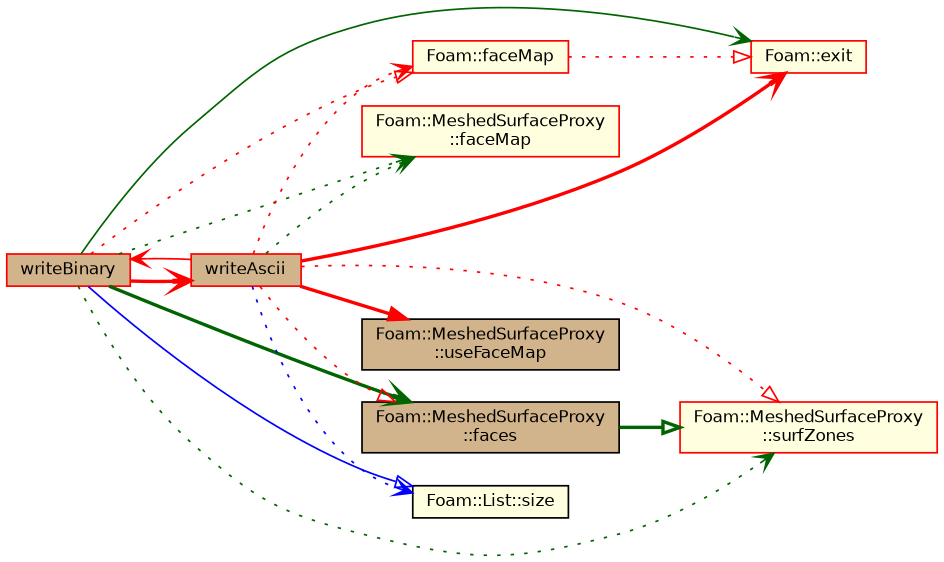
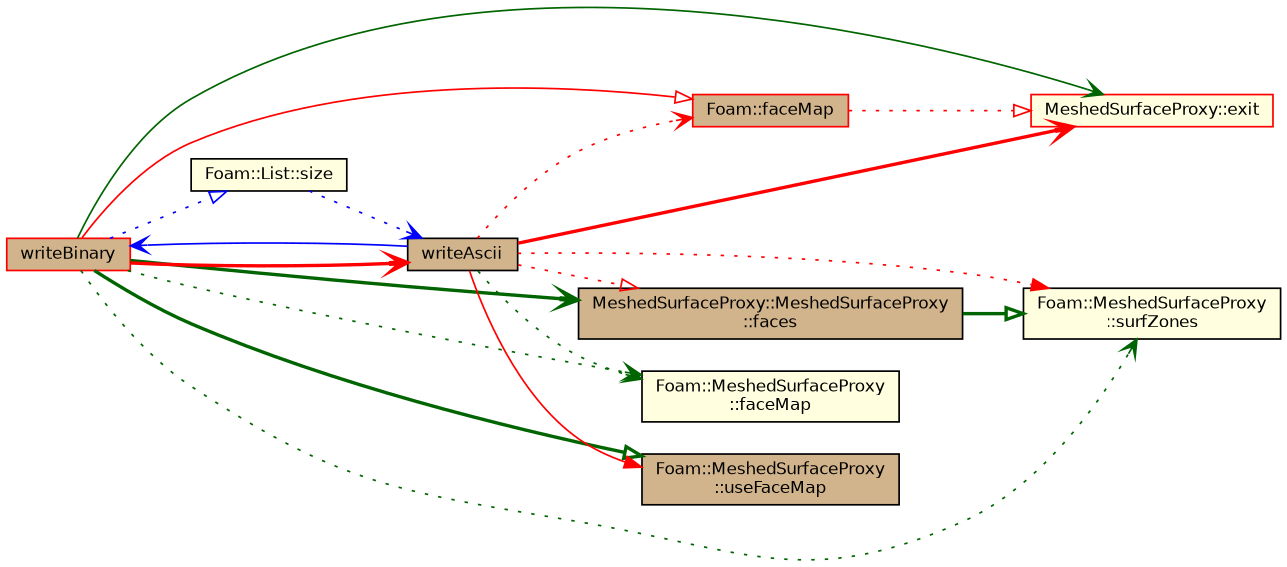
(491, 57) -> (771, 111)
(809, 57) -> (1152, 111)
(491, 131) -> (771, 397)
(237, 154) -> (357, 99)
(169, 259) -> (278, 243)
(246, 270) -> (463, 254)
(547, 283) -> (775, 258)
(345, 300) -> (526, 385)
none -> (352, 382)
(233, 399) -> (160, 218)
(304, 403) -> (358, 211)
(491, 427) -> (771, 314)
(809, 427) -> (1152, 314)
